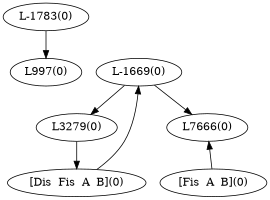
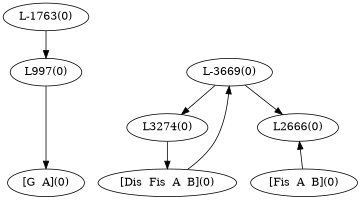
(46, 17) -> (46, 17)
(139, 72) -> (230, 72)
(77, 127) -> (167, 127)
(207, 127) -> (298, 127)
none -> (46, 183)
